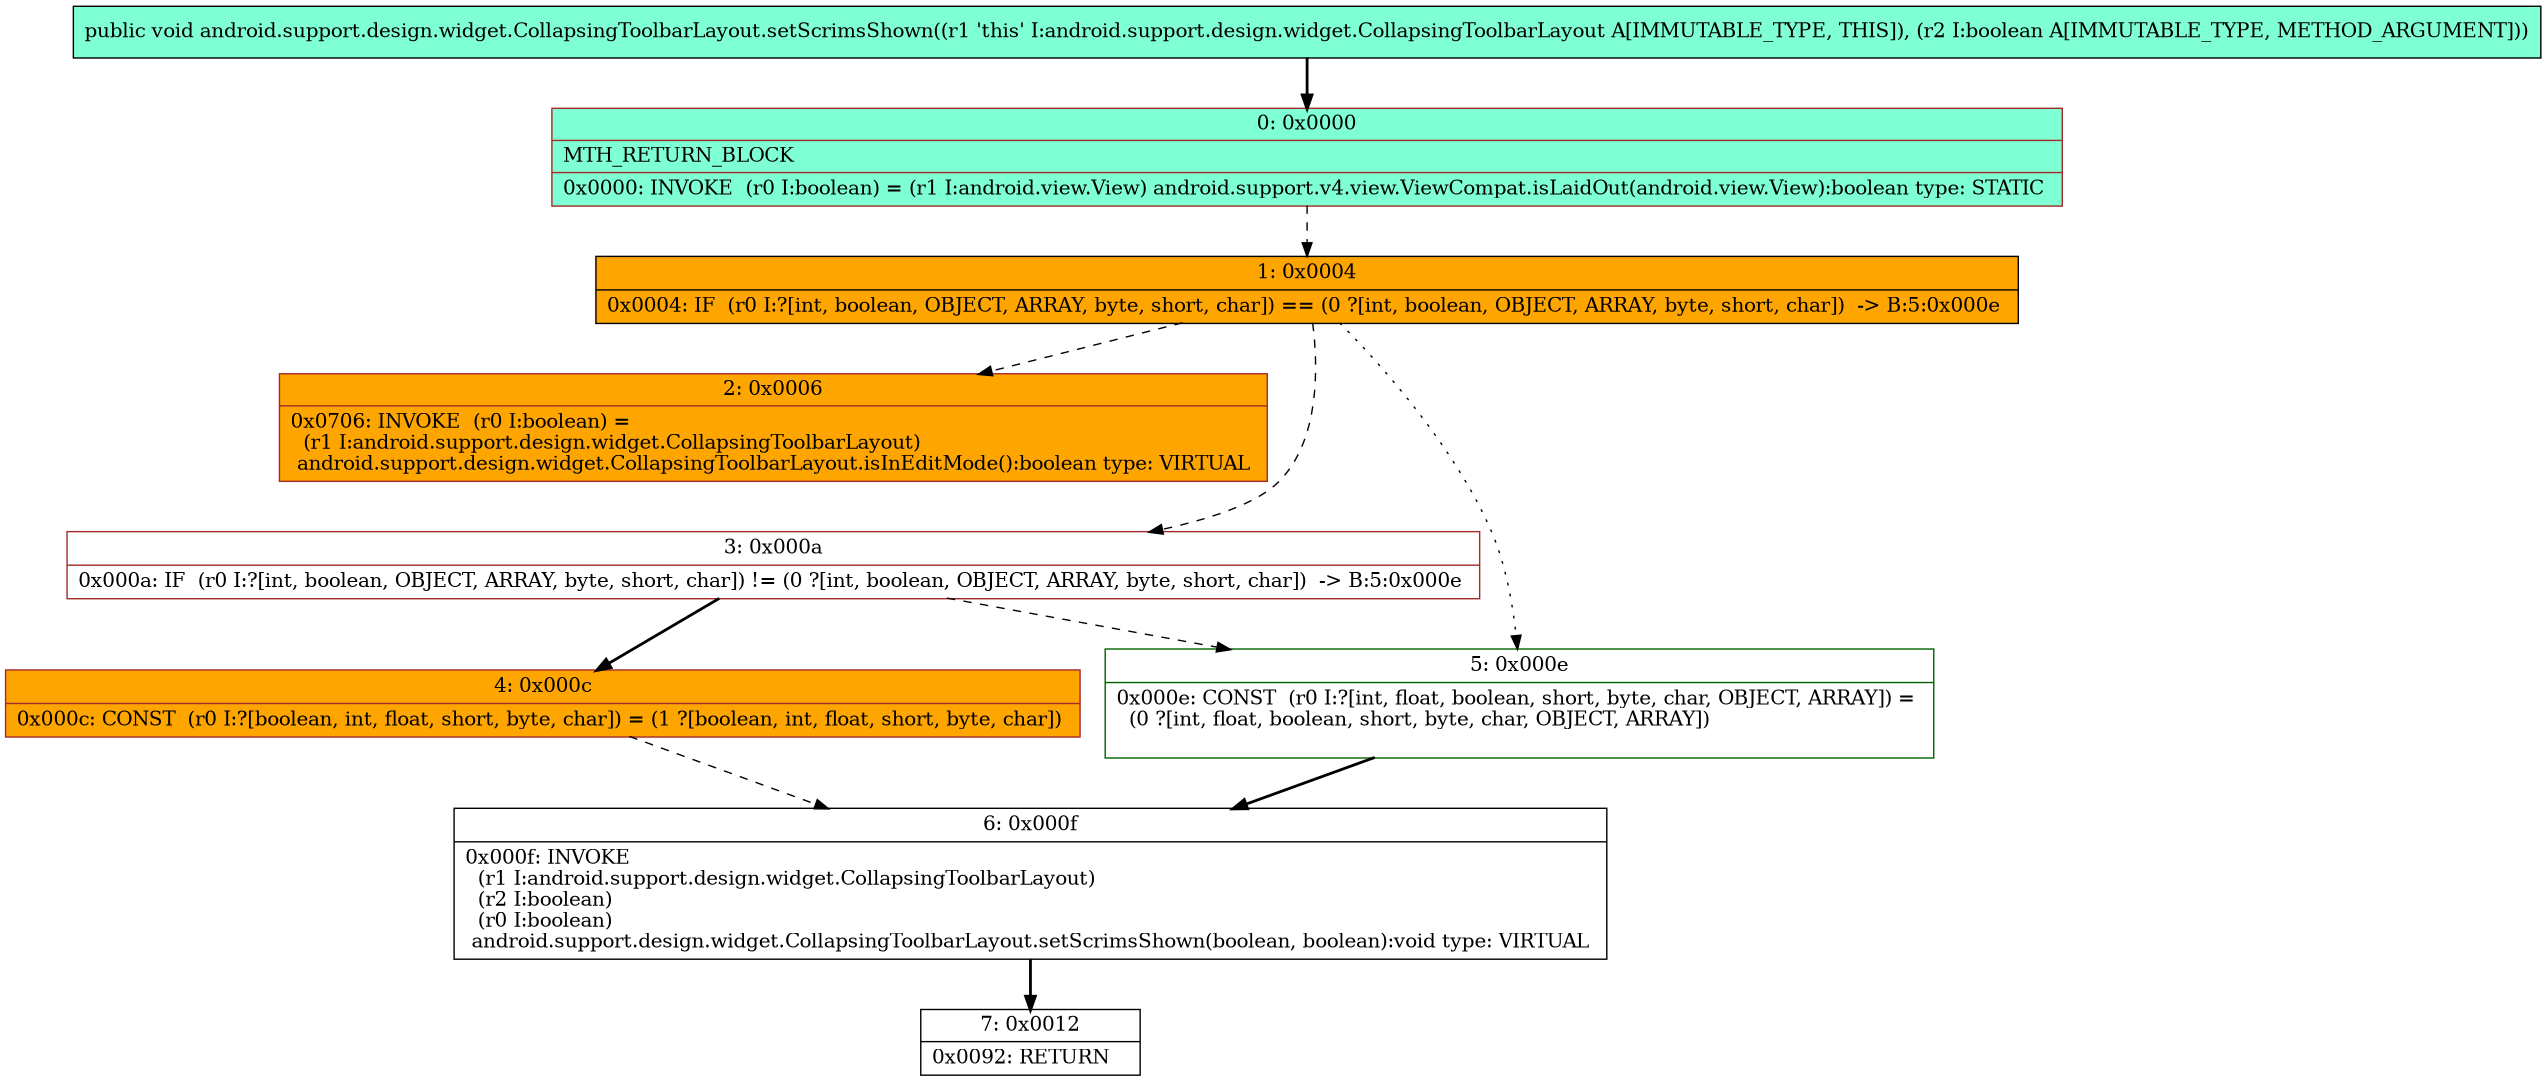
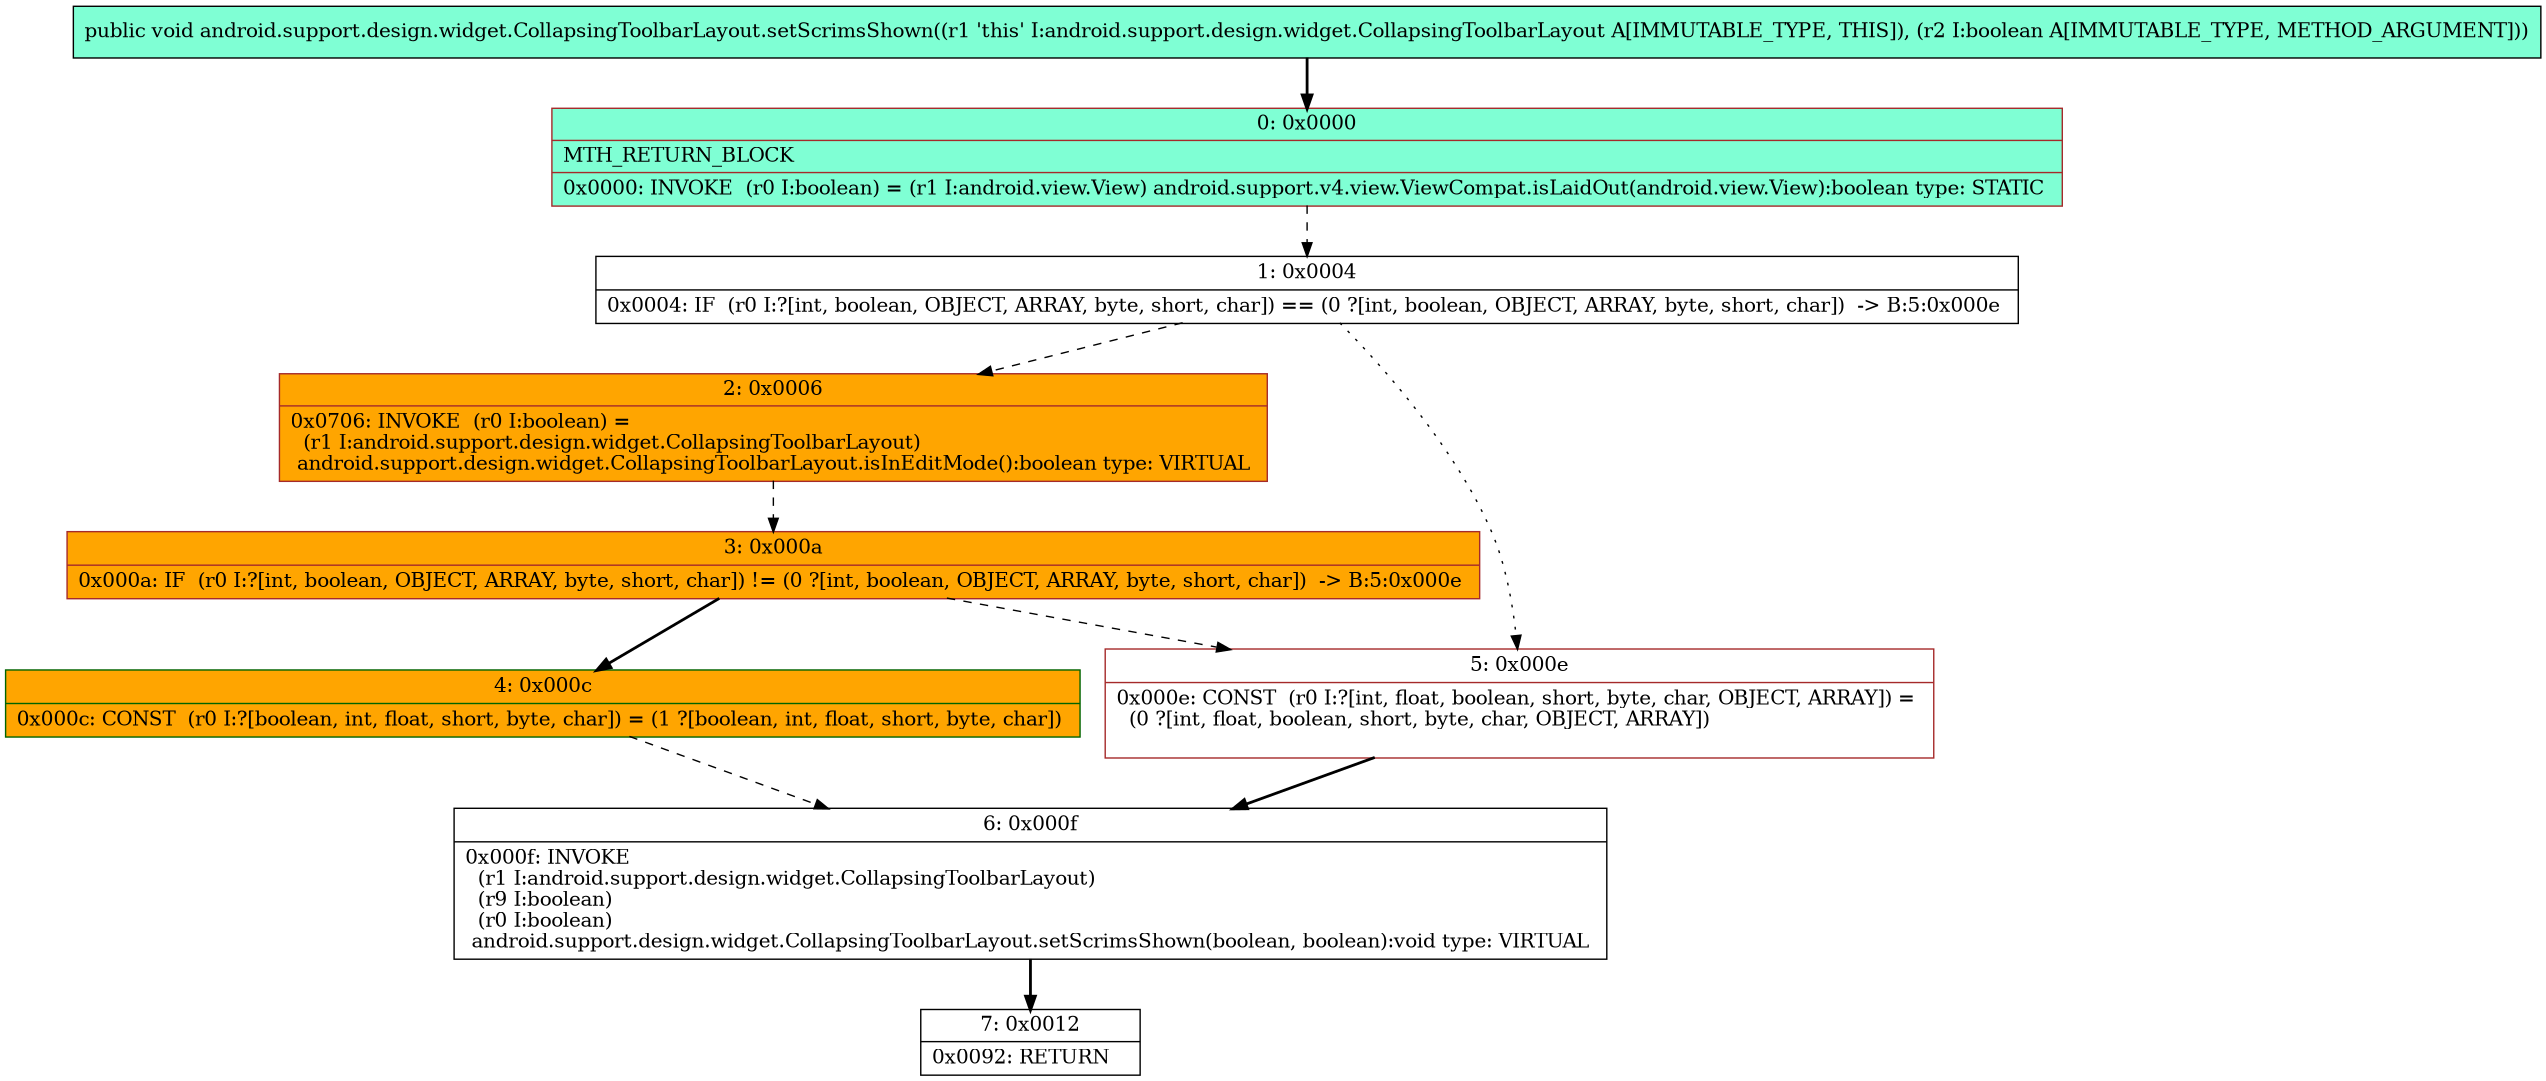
(1307, 290) -> (1307, 290)
(1291, 466) -> (773, 499)
(773, 565) -> (773, 565)
(543, 704) -> (543, 704)
(1519, 704) -> (1519, 704)
(539, 900) -> (539, 900)
